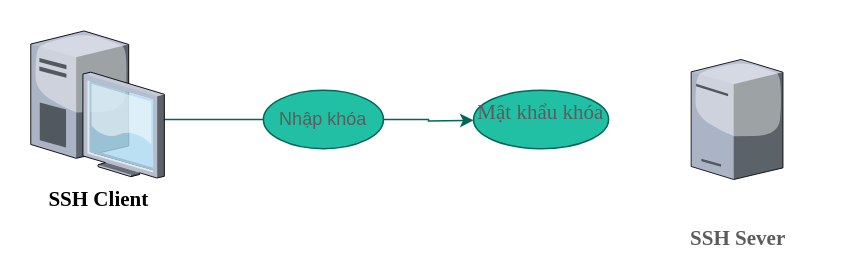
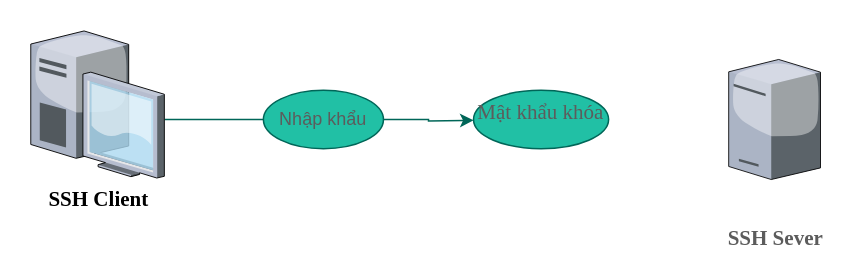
(323, 119) -> (323, 119)
(737, 119) -> (774, 119)
